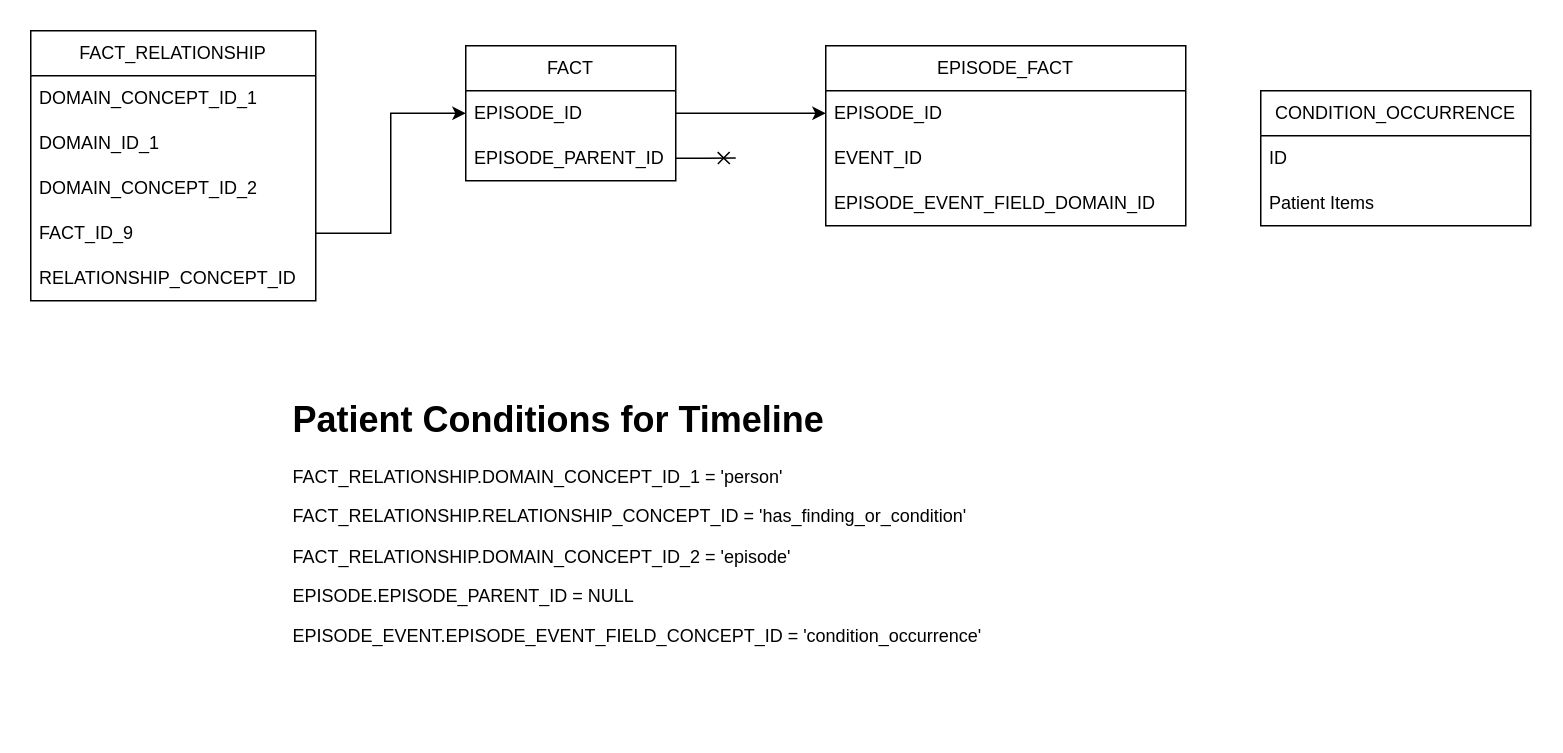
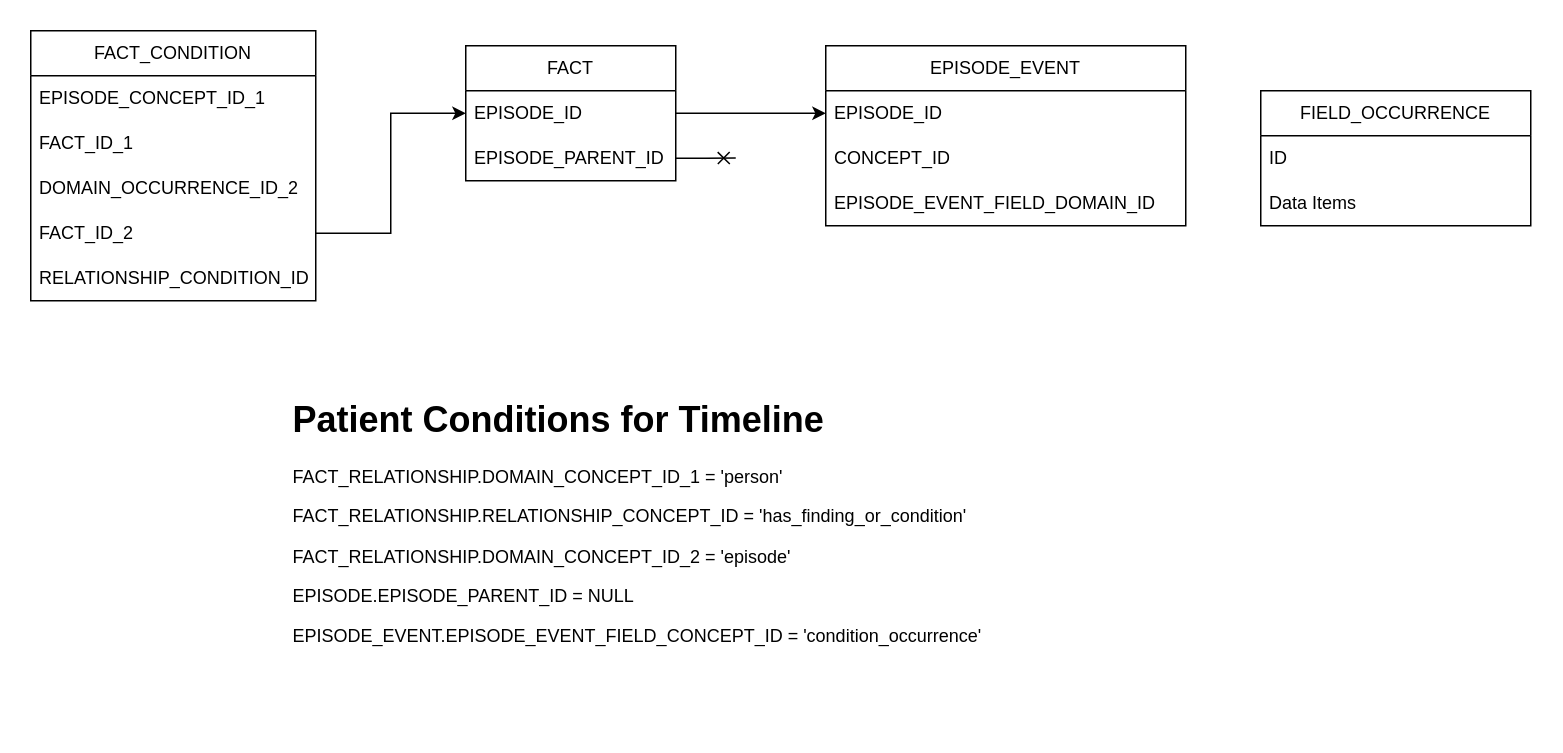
(173, 53) -> (173, 53)
(1006, 68) -> (1006, 68)
(136, 98) -> (141, 98)
(1396, 113) -> (1396, 113)
(95, 143) -> (85, 143)
(875, 158) -> (885, 158)
(136, 188) -> (151, 188)
(1331, 203) -> (1318, 203)
(85, 233) -> (85, 233)
(156, 278) -> (166, 278)
